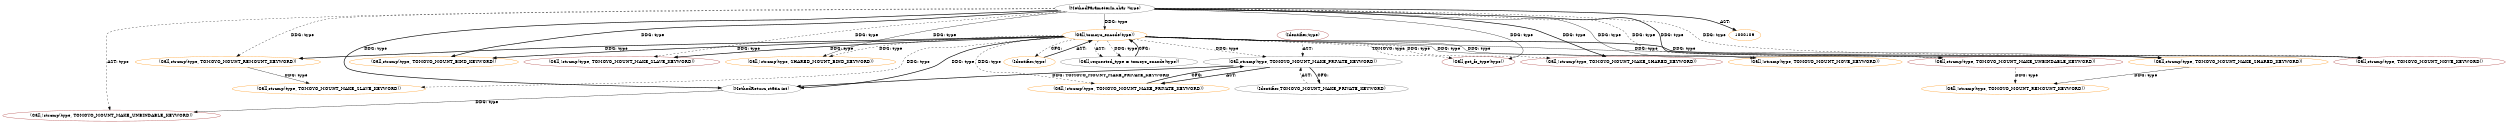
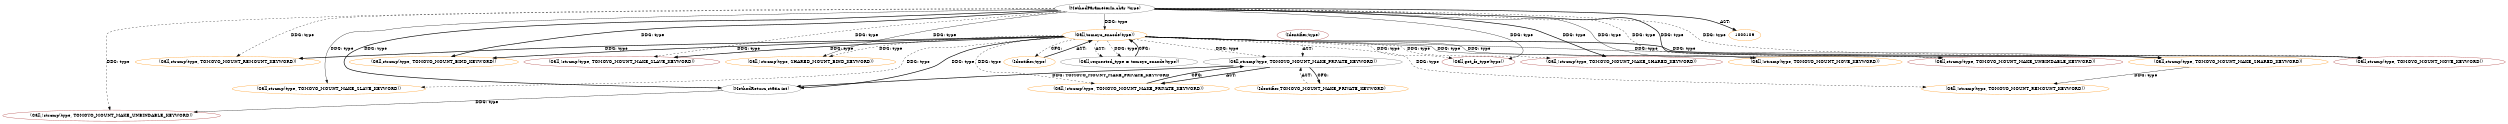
(1389, 49) -> (1389, 49)
(118, 62) -> (118, 62)
(2015, 74) -> (1531, 77)
(277, 75) -> (673, 17)
(1322, 89) -> (1322, 89)
